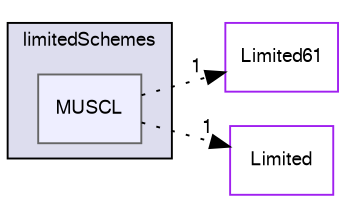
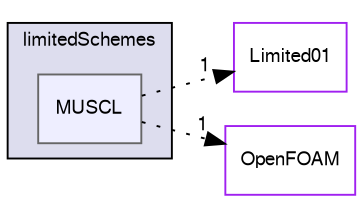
(282, 57) -> (290, 57)
(282, 160) -> (290, 160)
